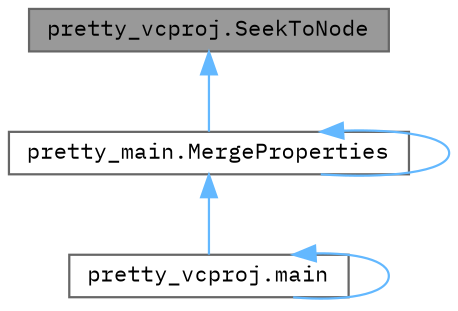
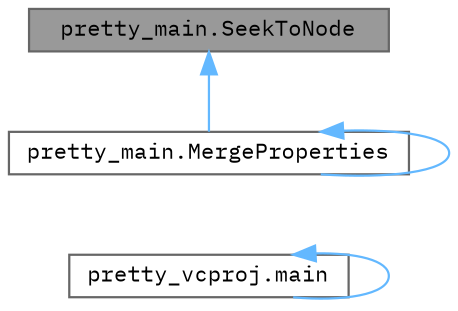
(209, 30) -> (209, 30)
(209, 226) -> none
